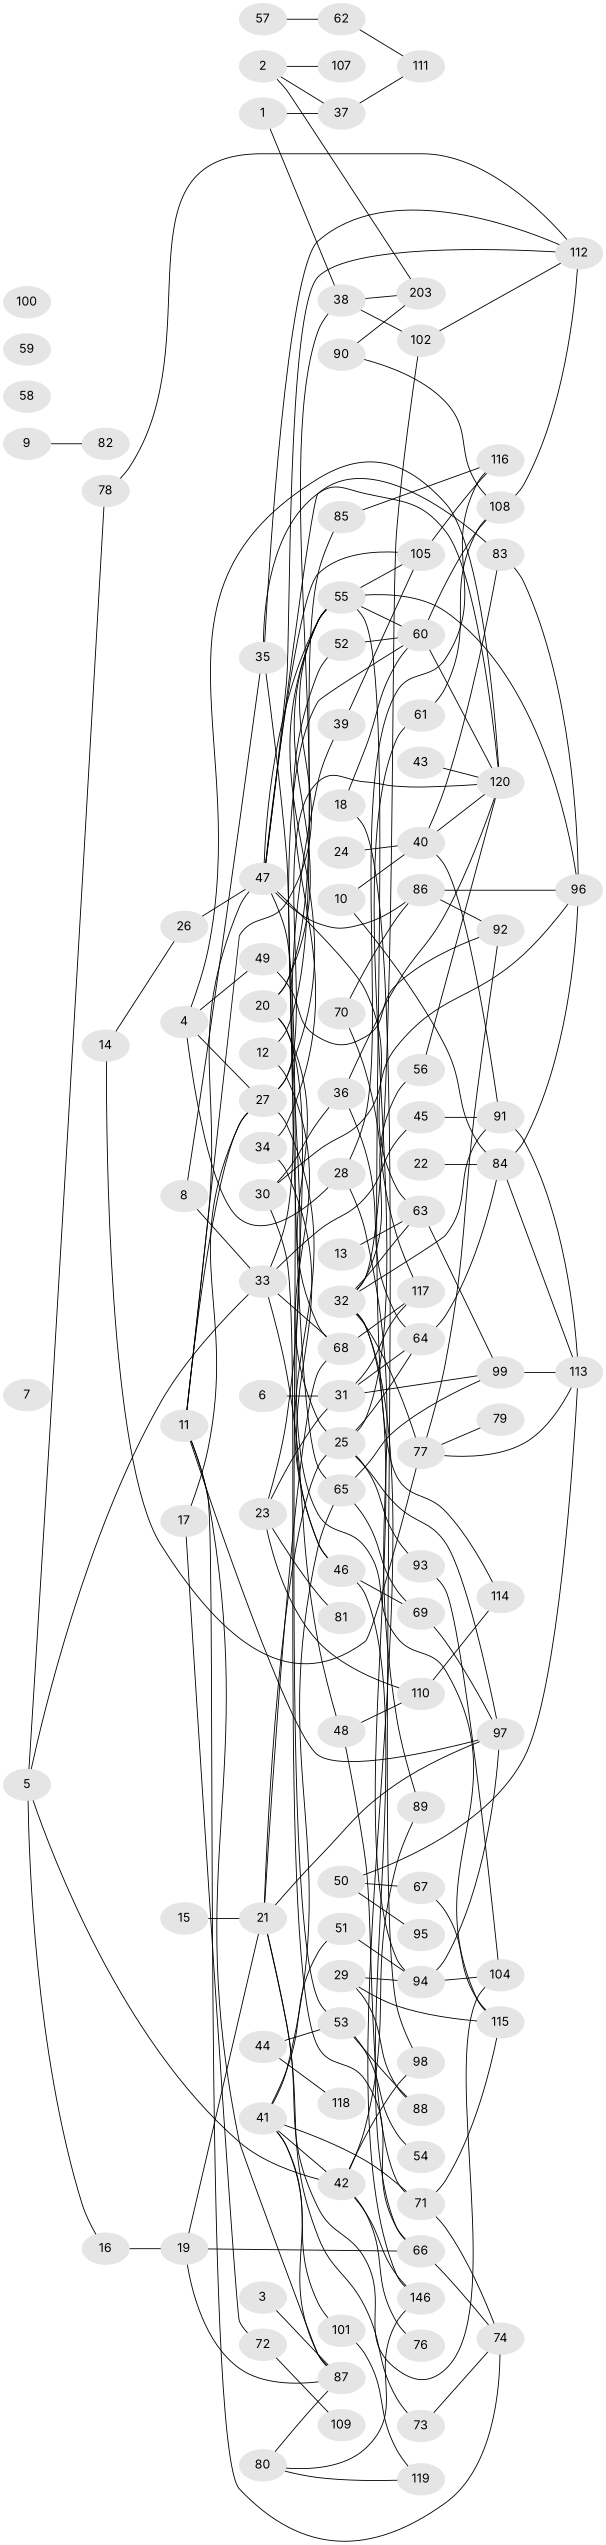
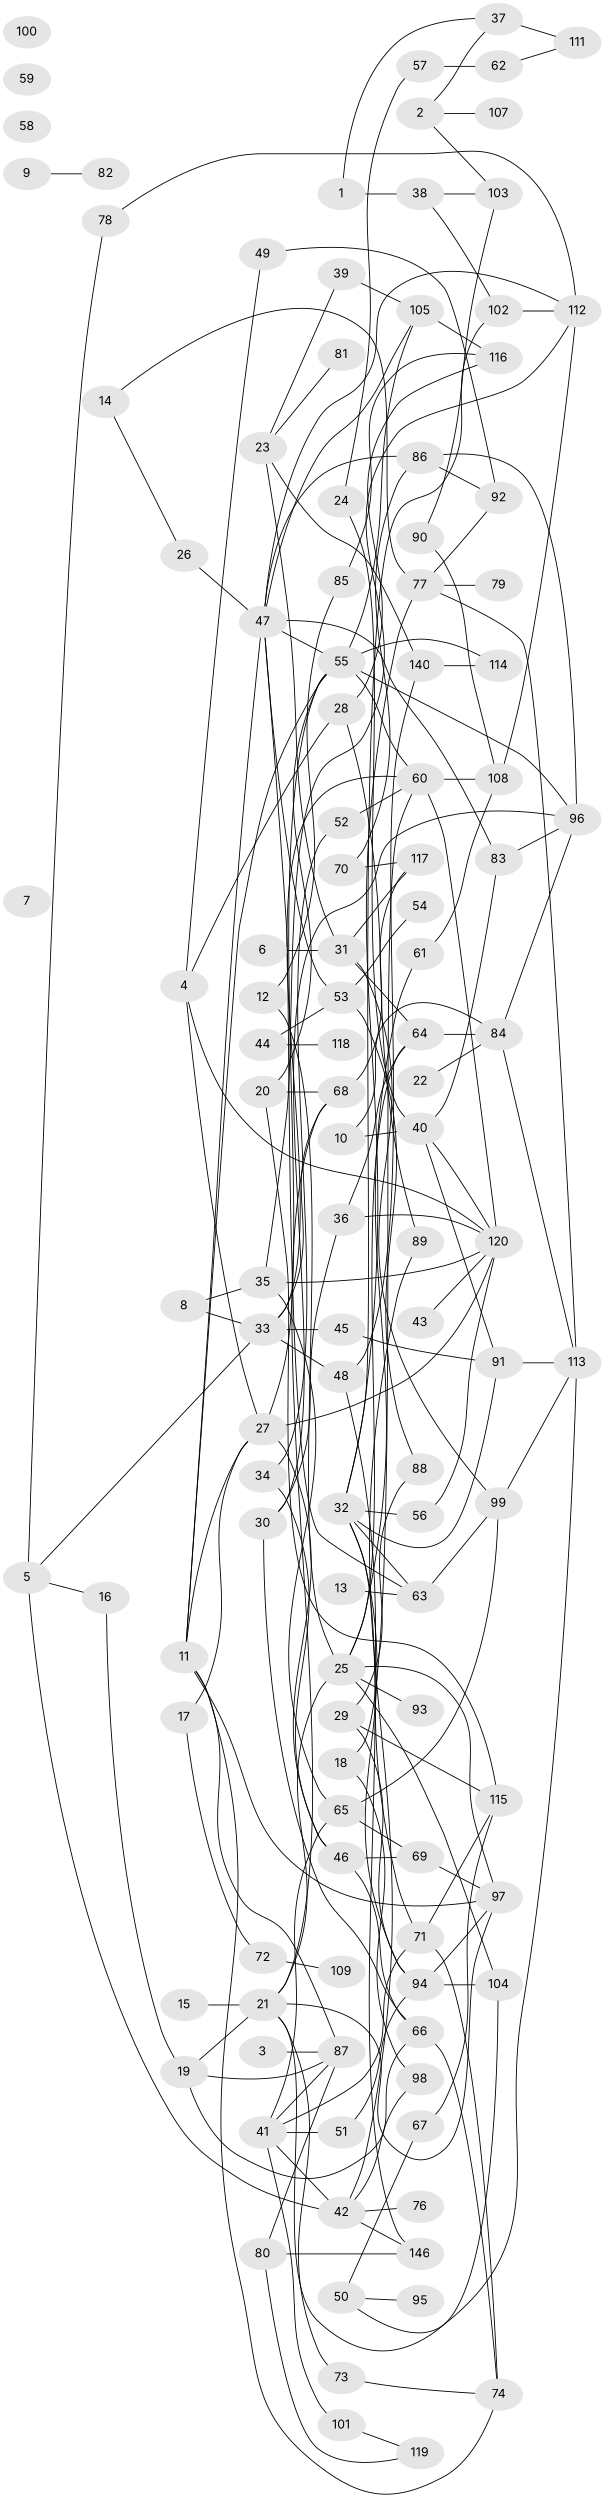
none -> (370, 280)
(421, 294) -> (499, 194)
(305, 637) -> none
(421, 1694) -> (420, 666)
(478, 1786) -> (437, 1819)
